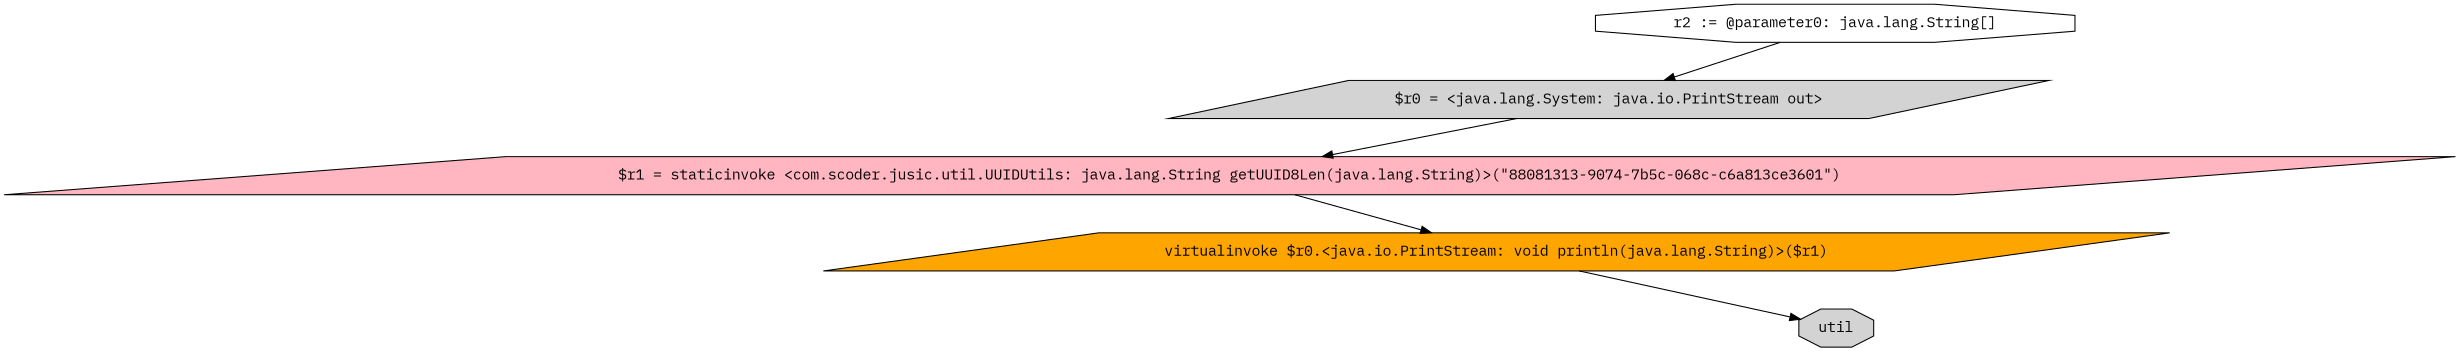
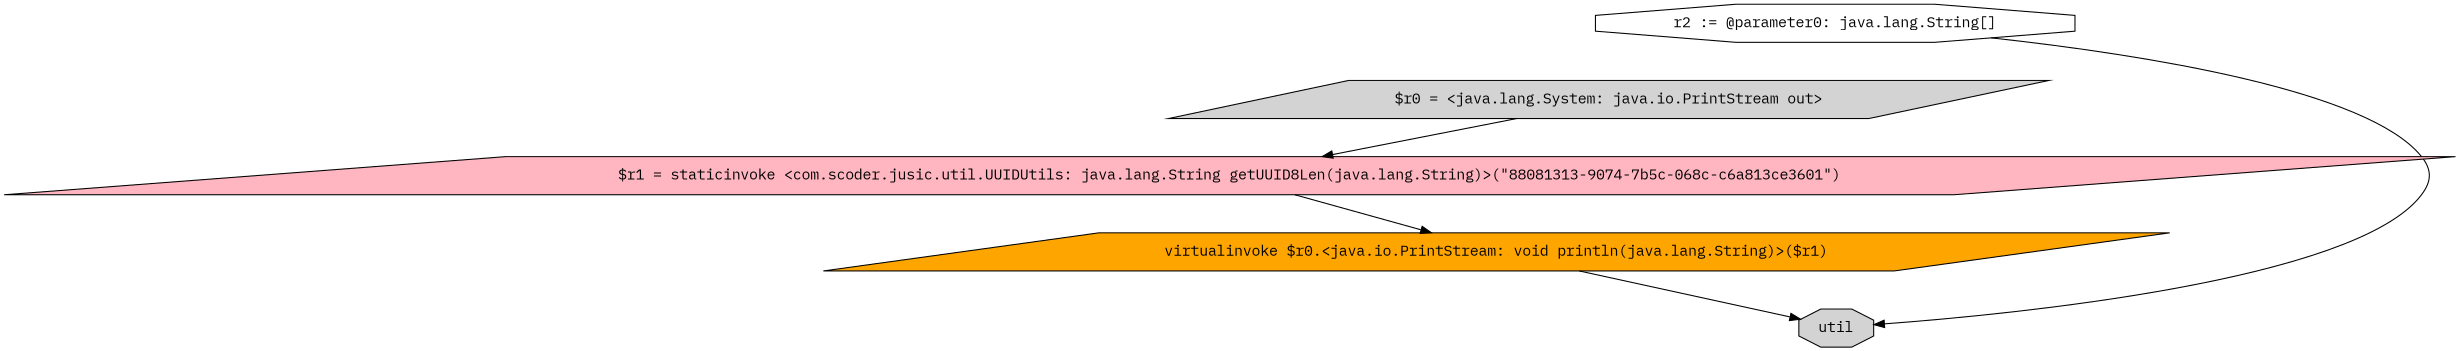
(1727, 60) -> (2396, 216)
